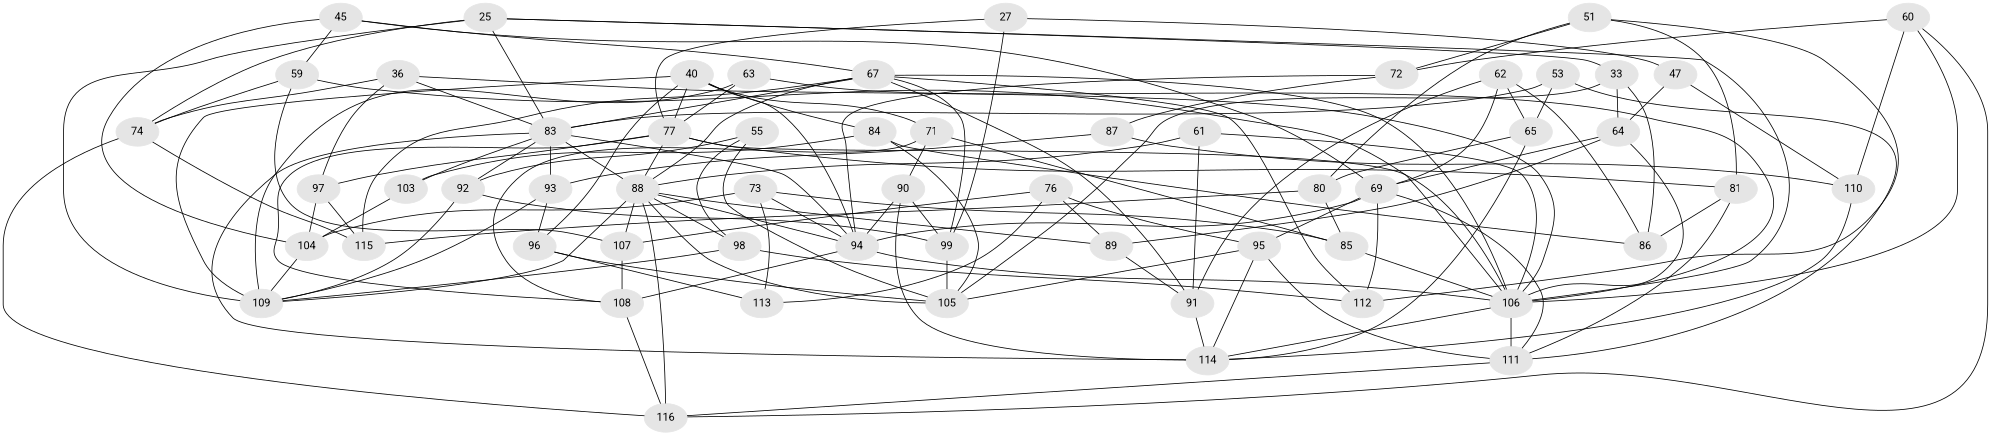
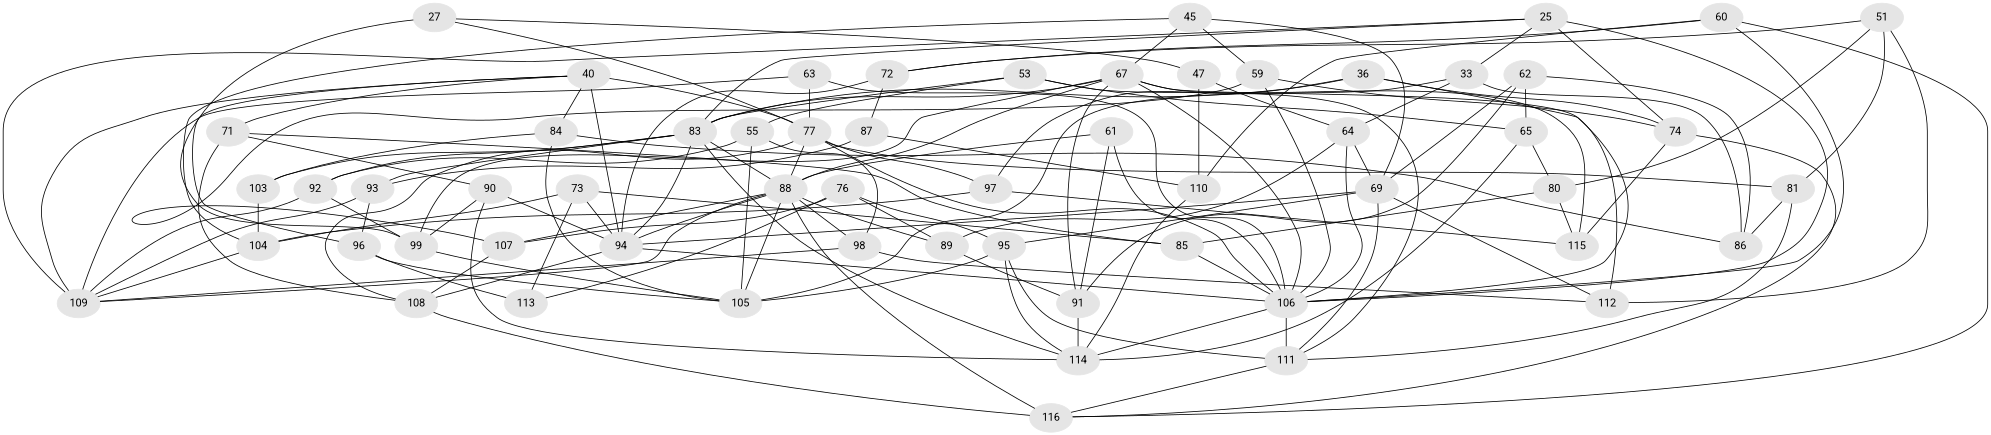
none -> (844, 104)
